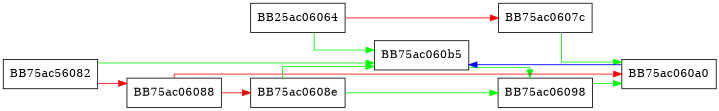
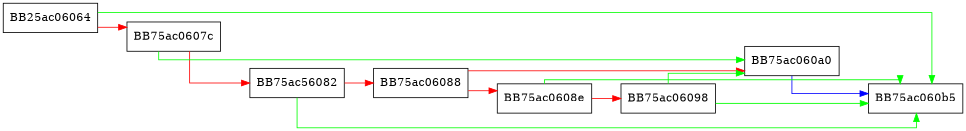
(501, 67) -> (788, 103)
none -> (200, 83)
(418, 93) -> (602, 98)
